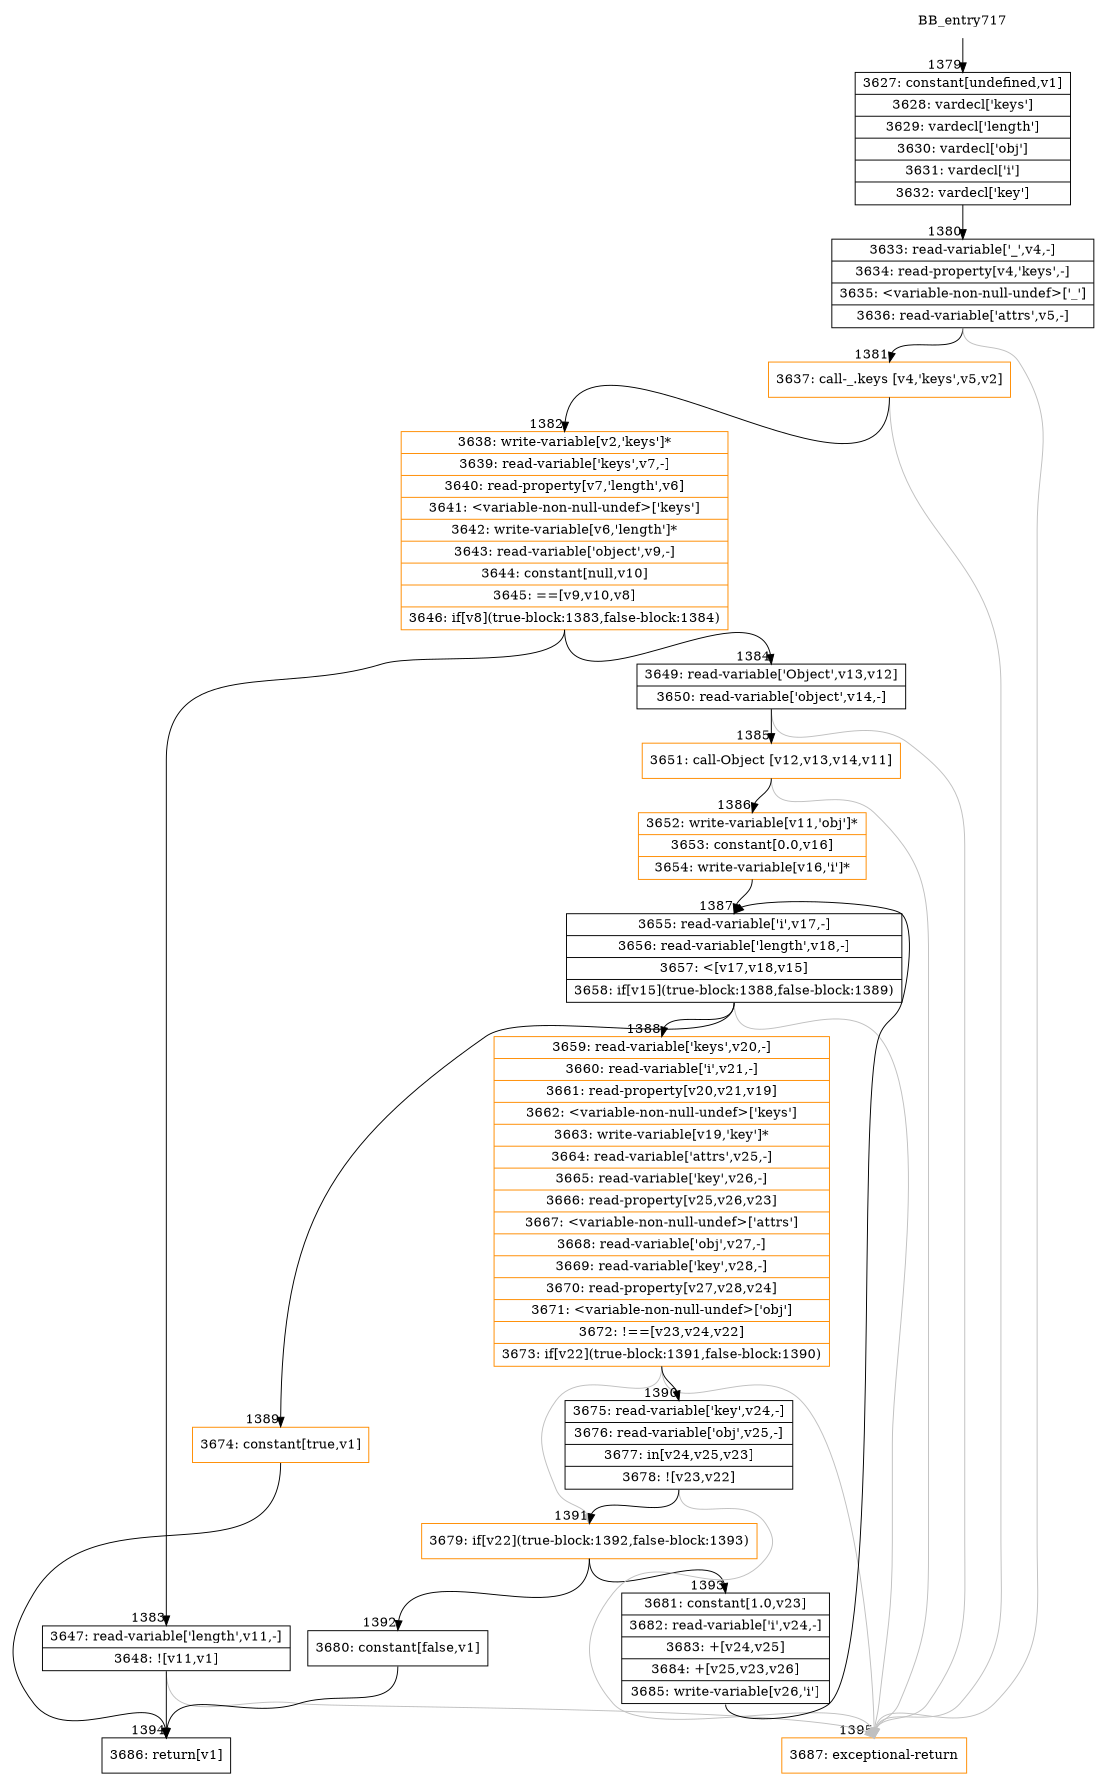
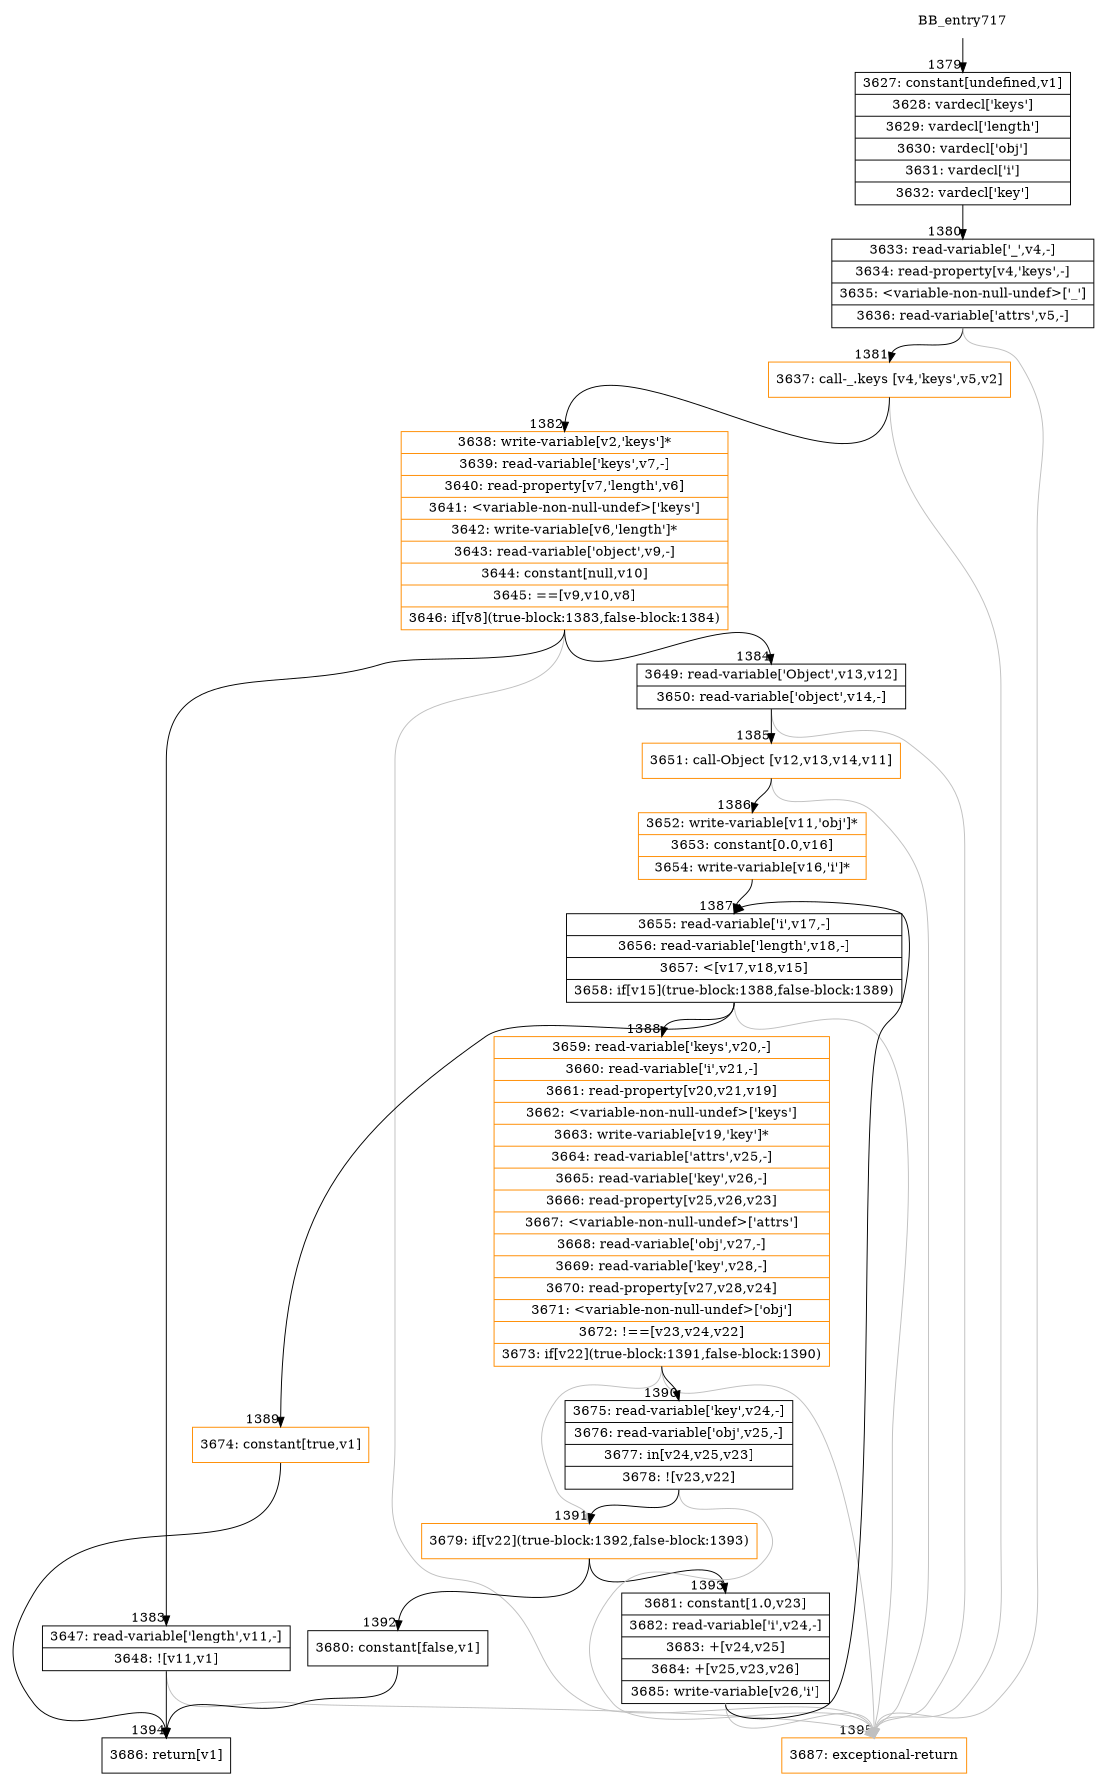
none -> (395, 1309)
none -> (775, 1726)
